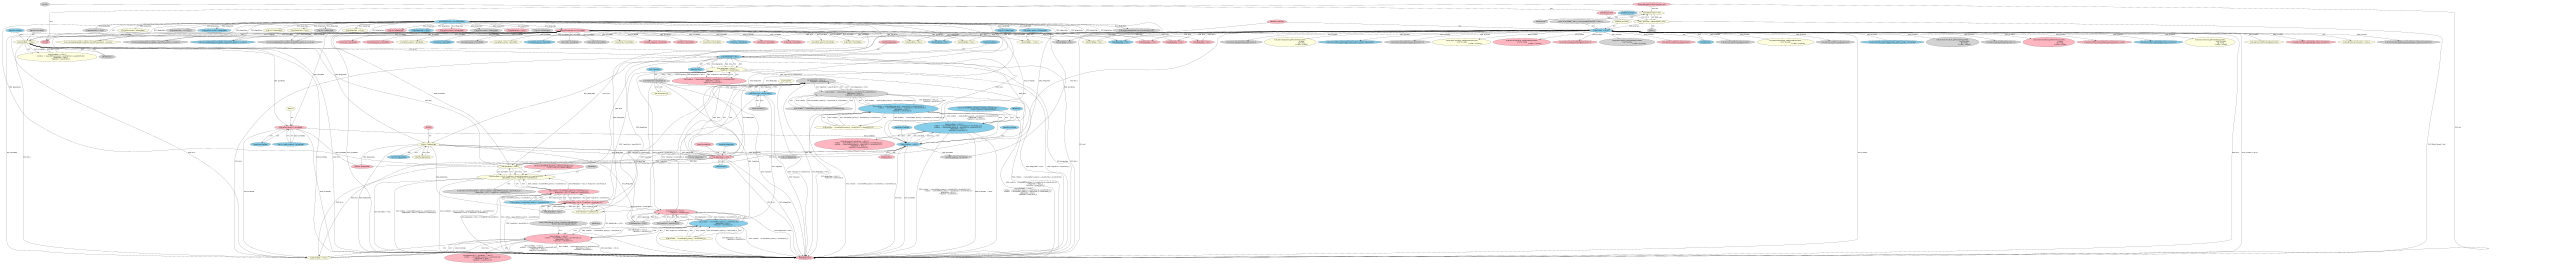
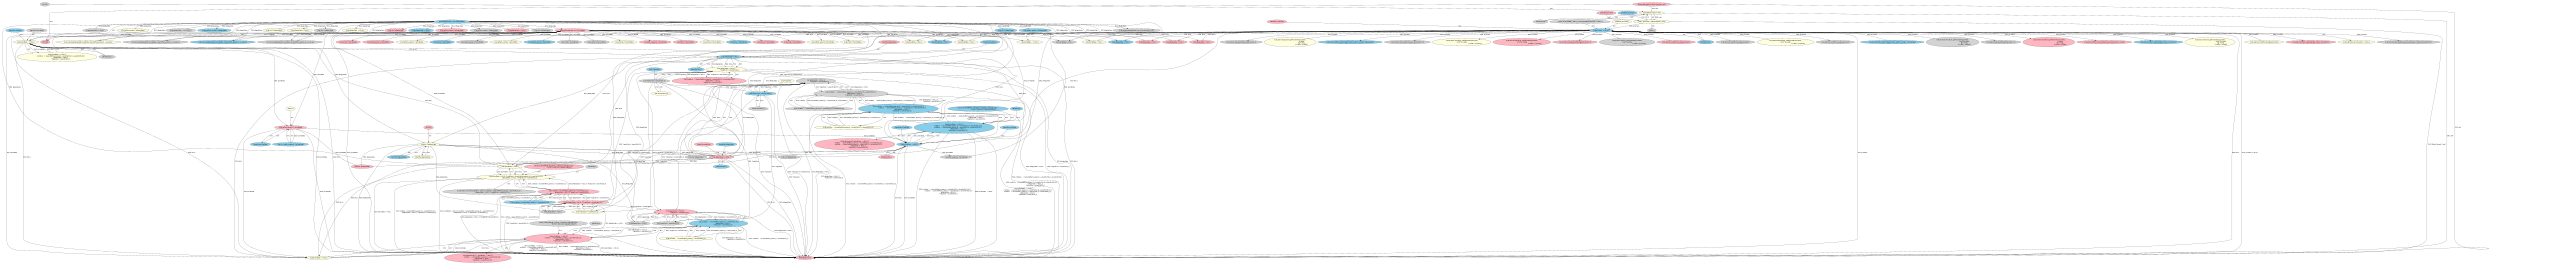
(1079, 179) -> (2330, 251)
